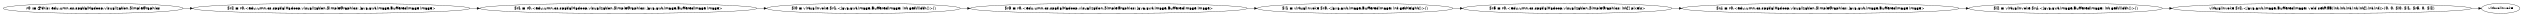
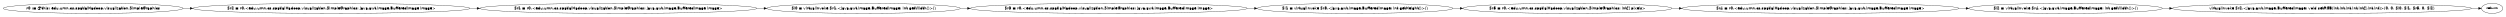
(2501, 8) -> (2492, 8)
